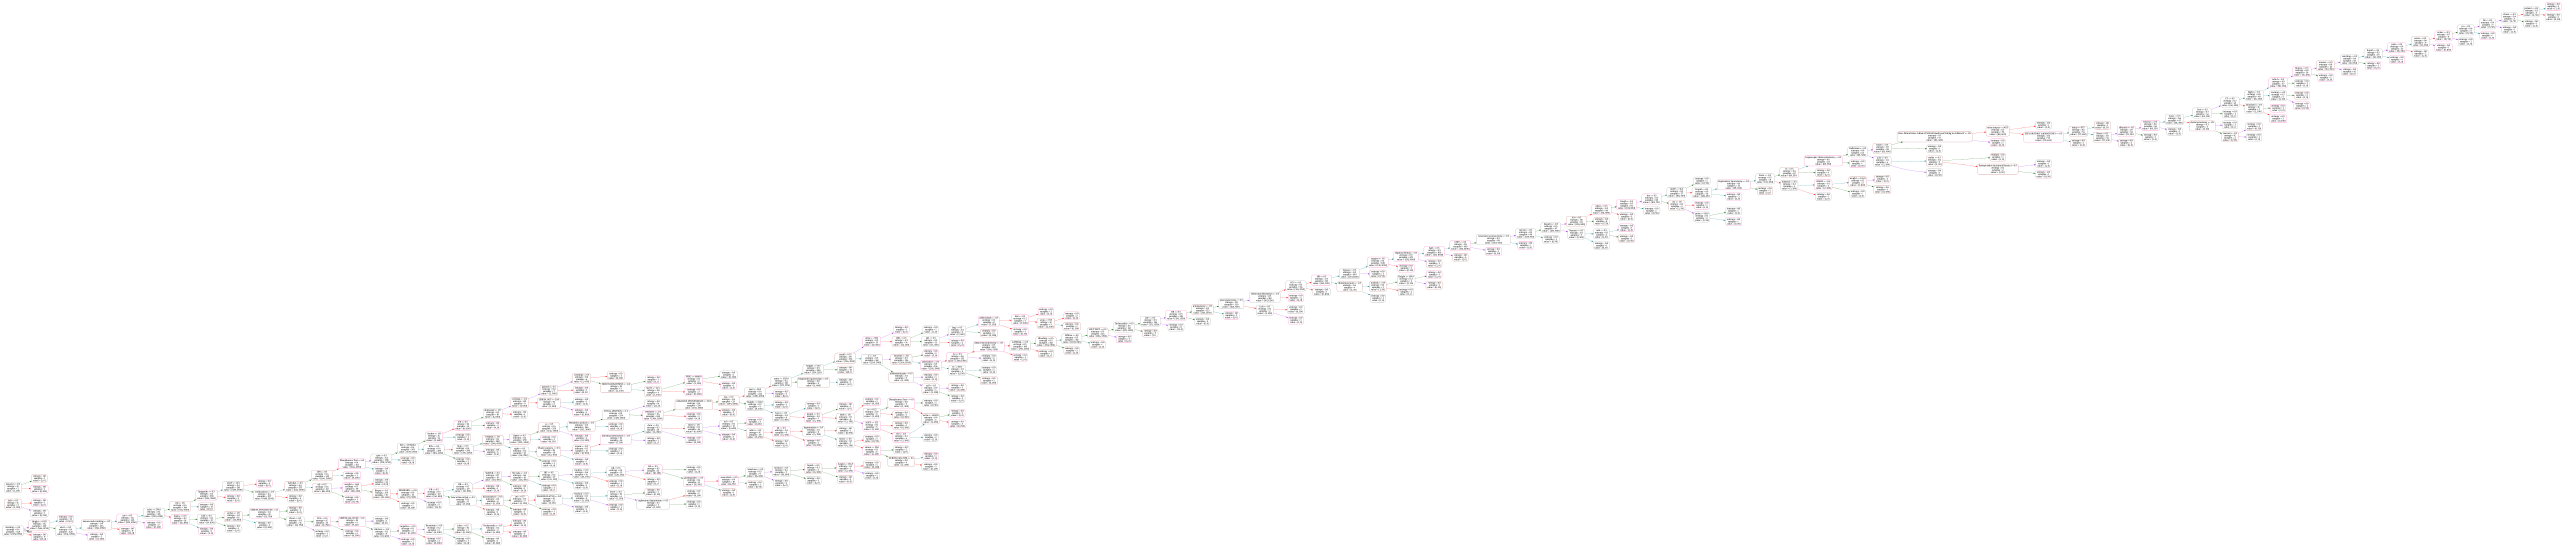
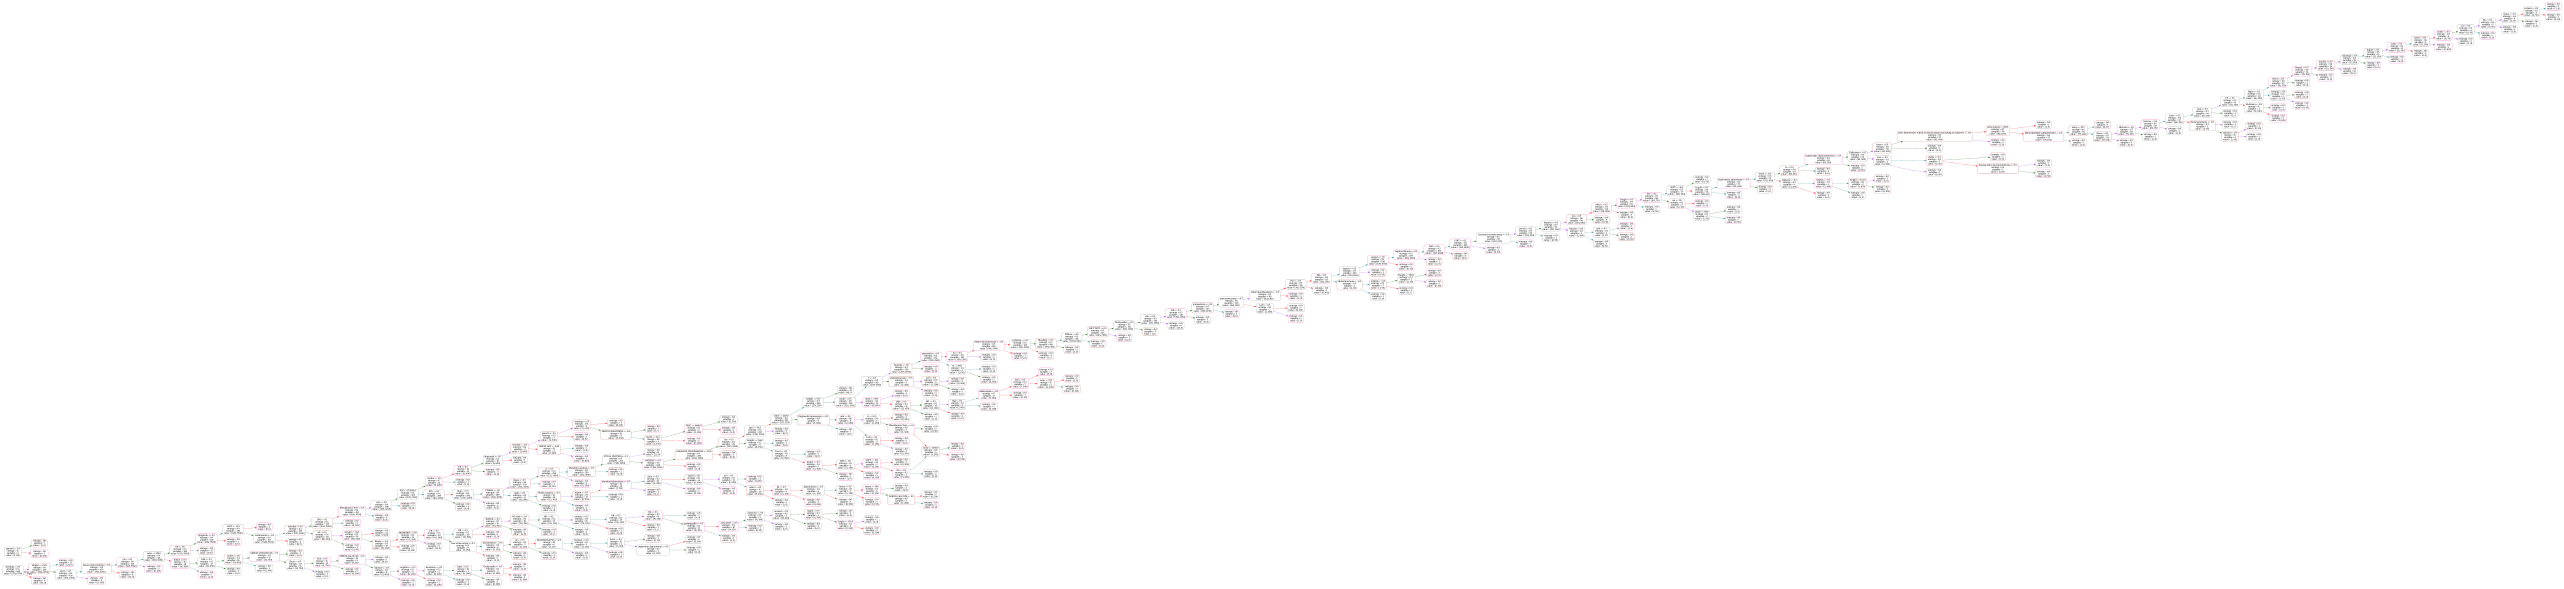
none -> (845, 420)
